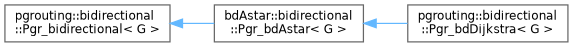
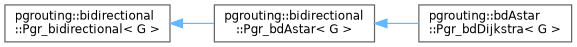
(289, 23) -> (294, 23)
(488, 23) -> (495, 23)
